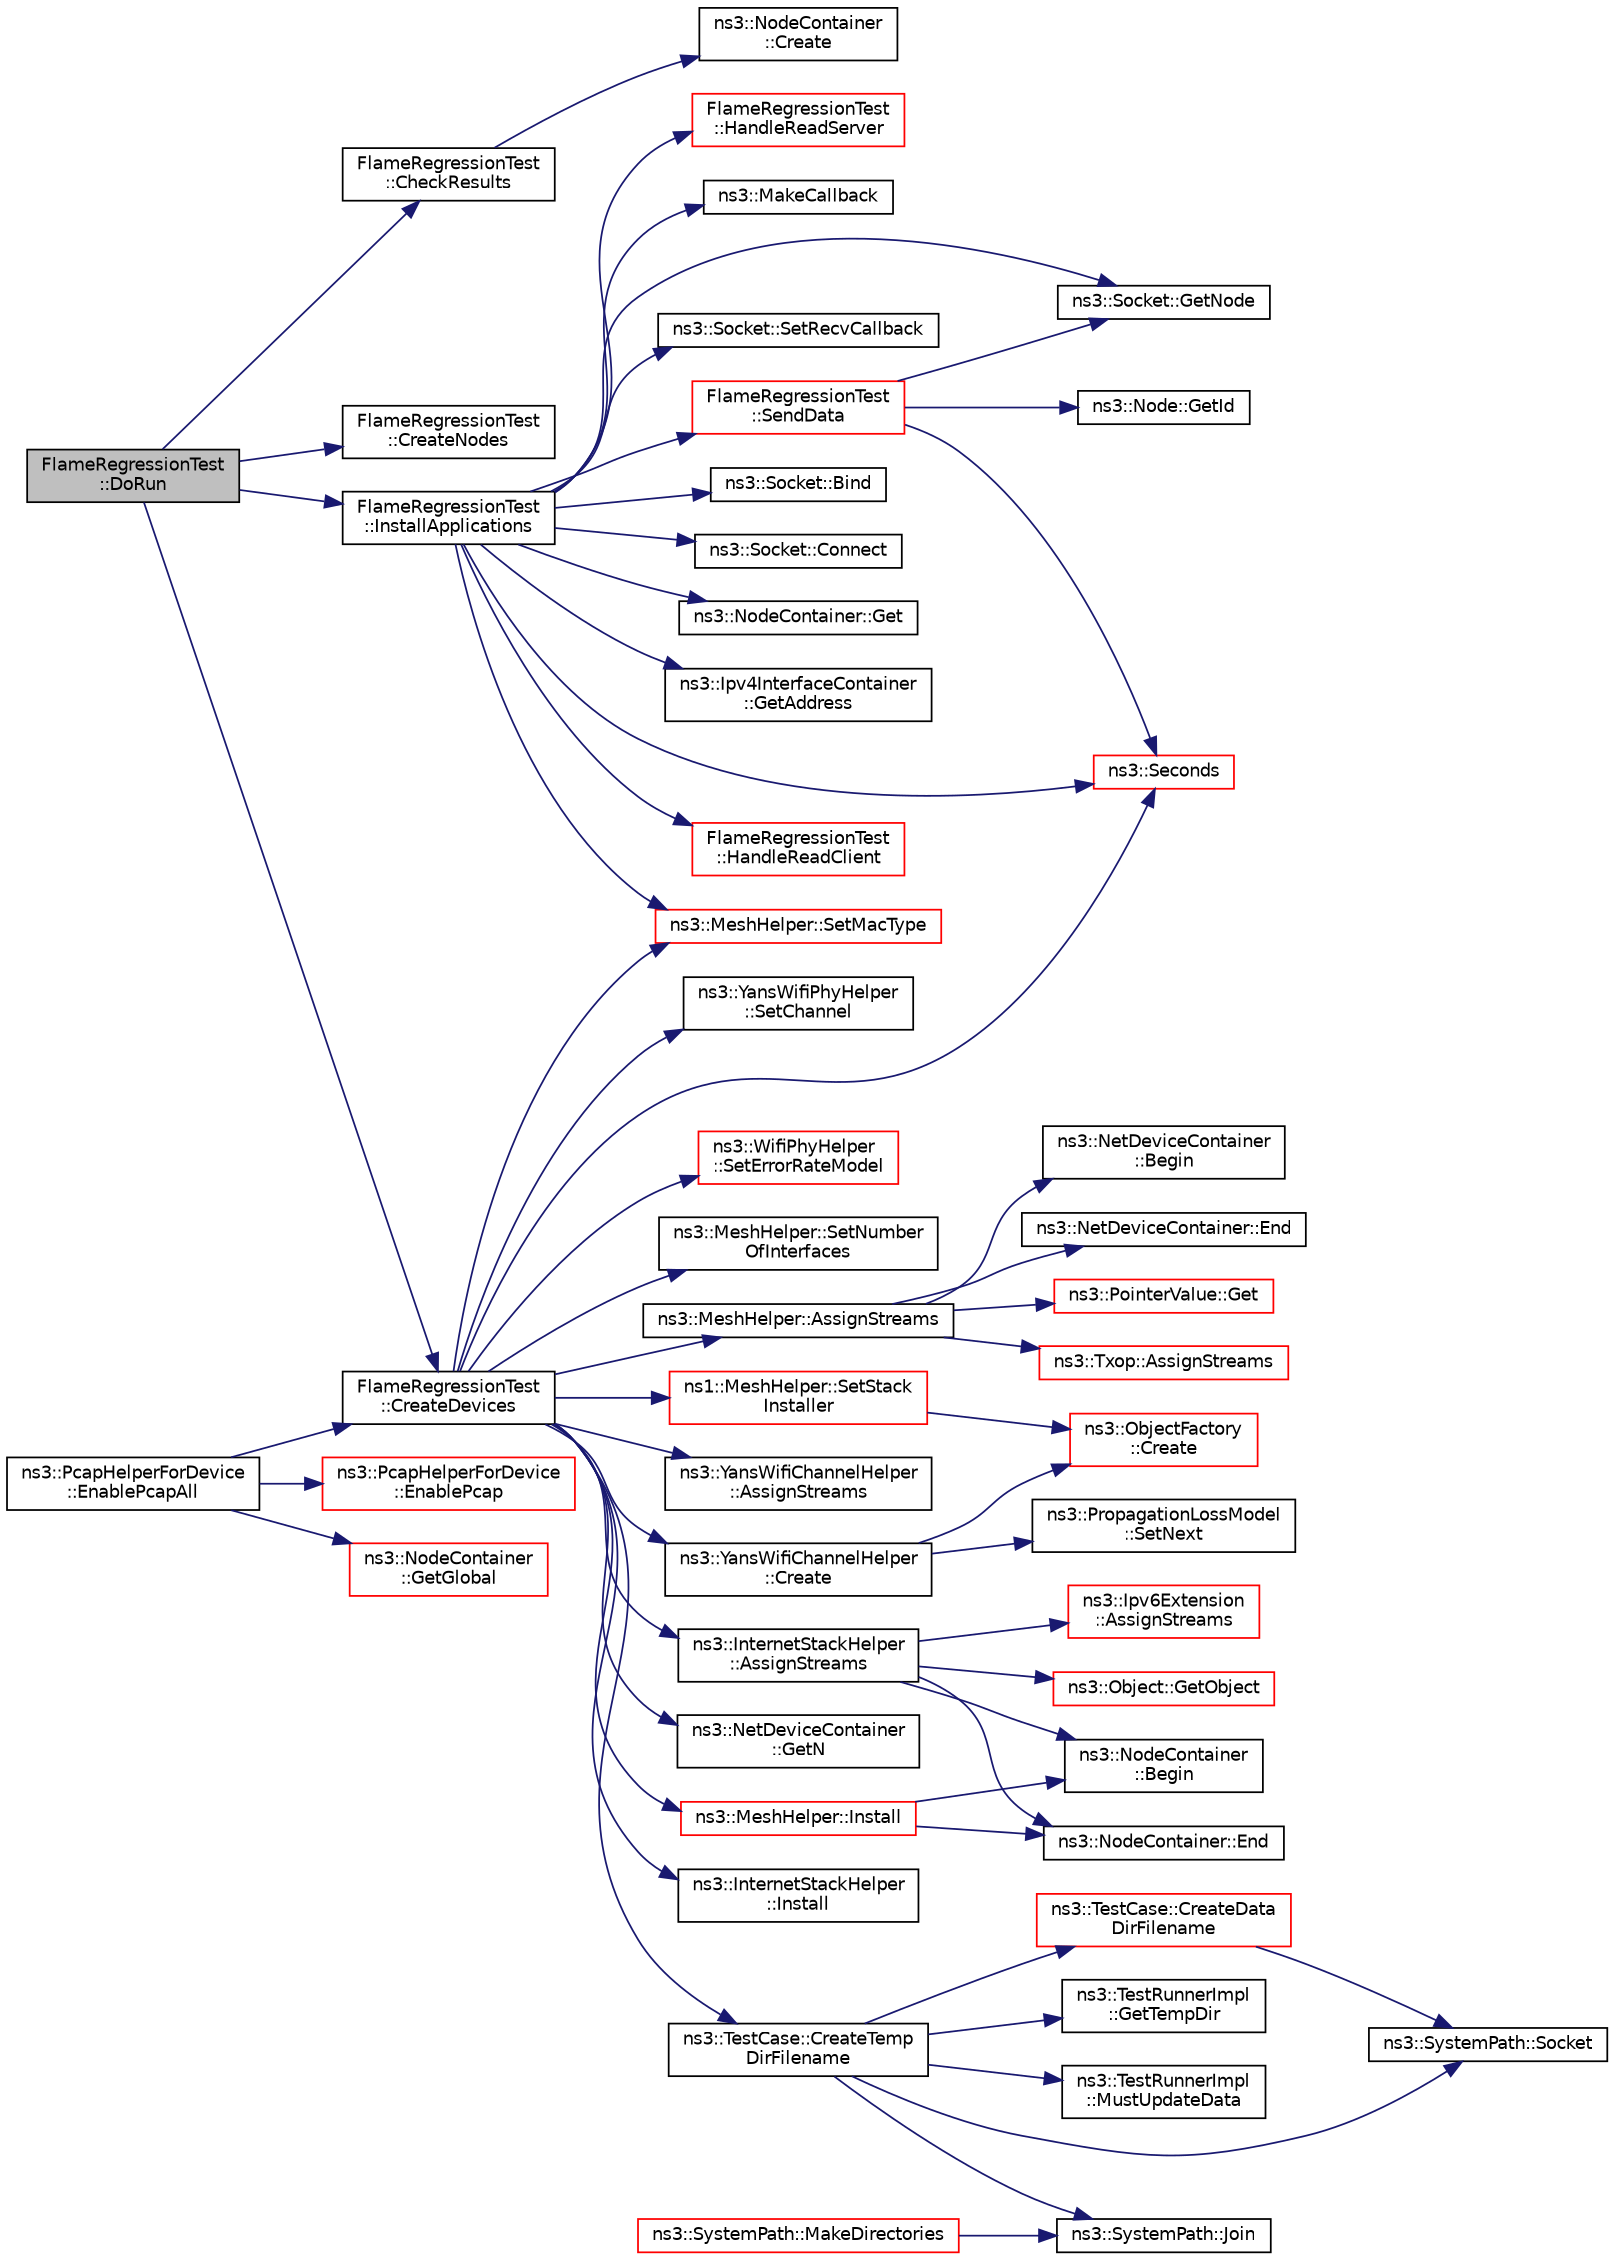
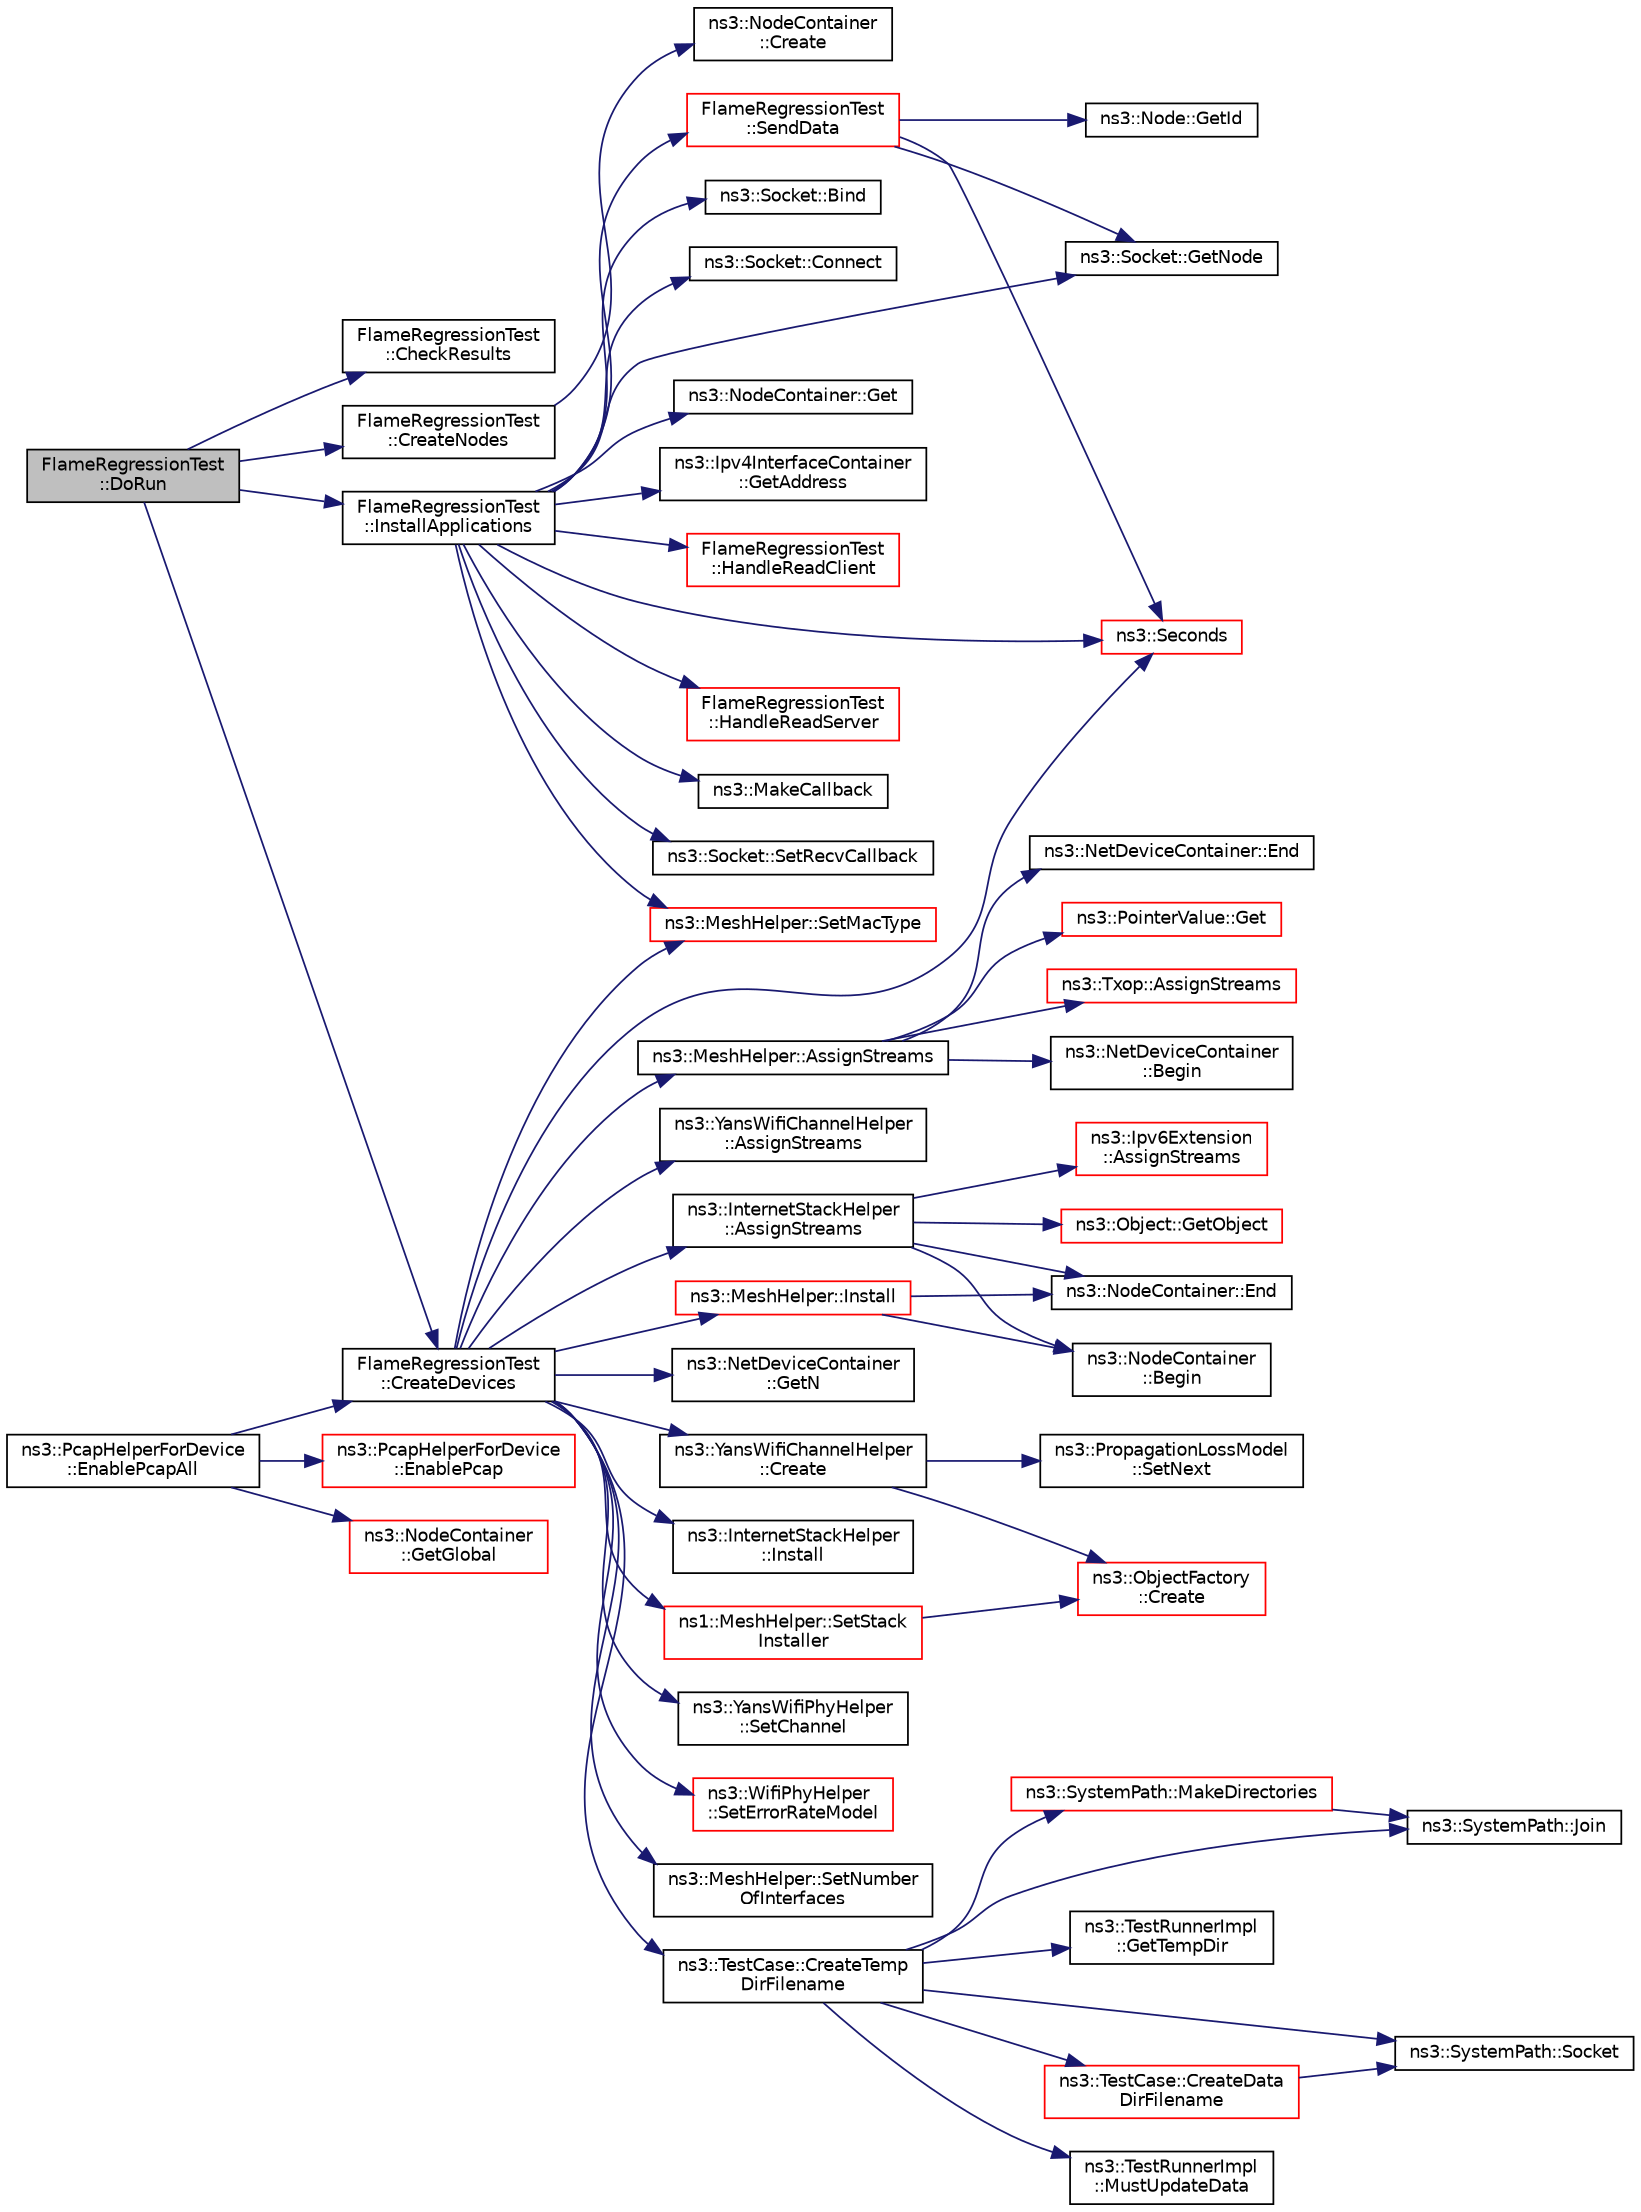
(586, 99) -> (600, 192)
none -> (981, 1881)
